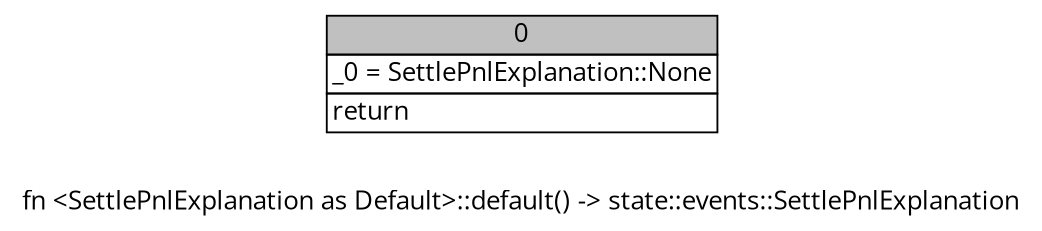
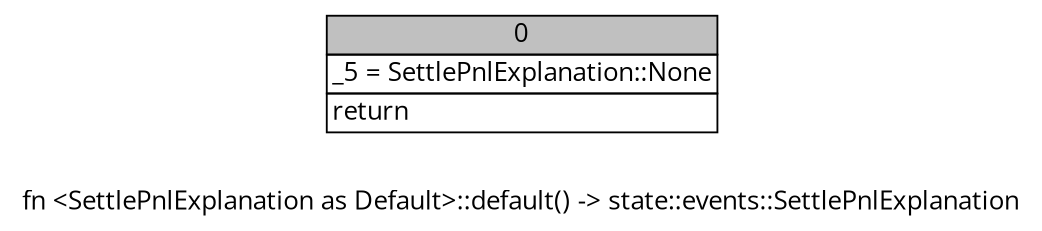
(522, 73) -> (522, 73)
